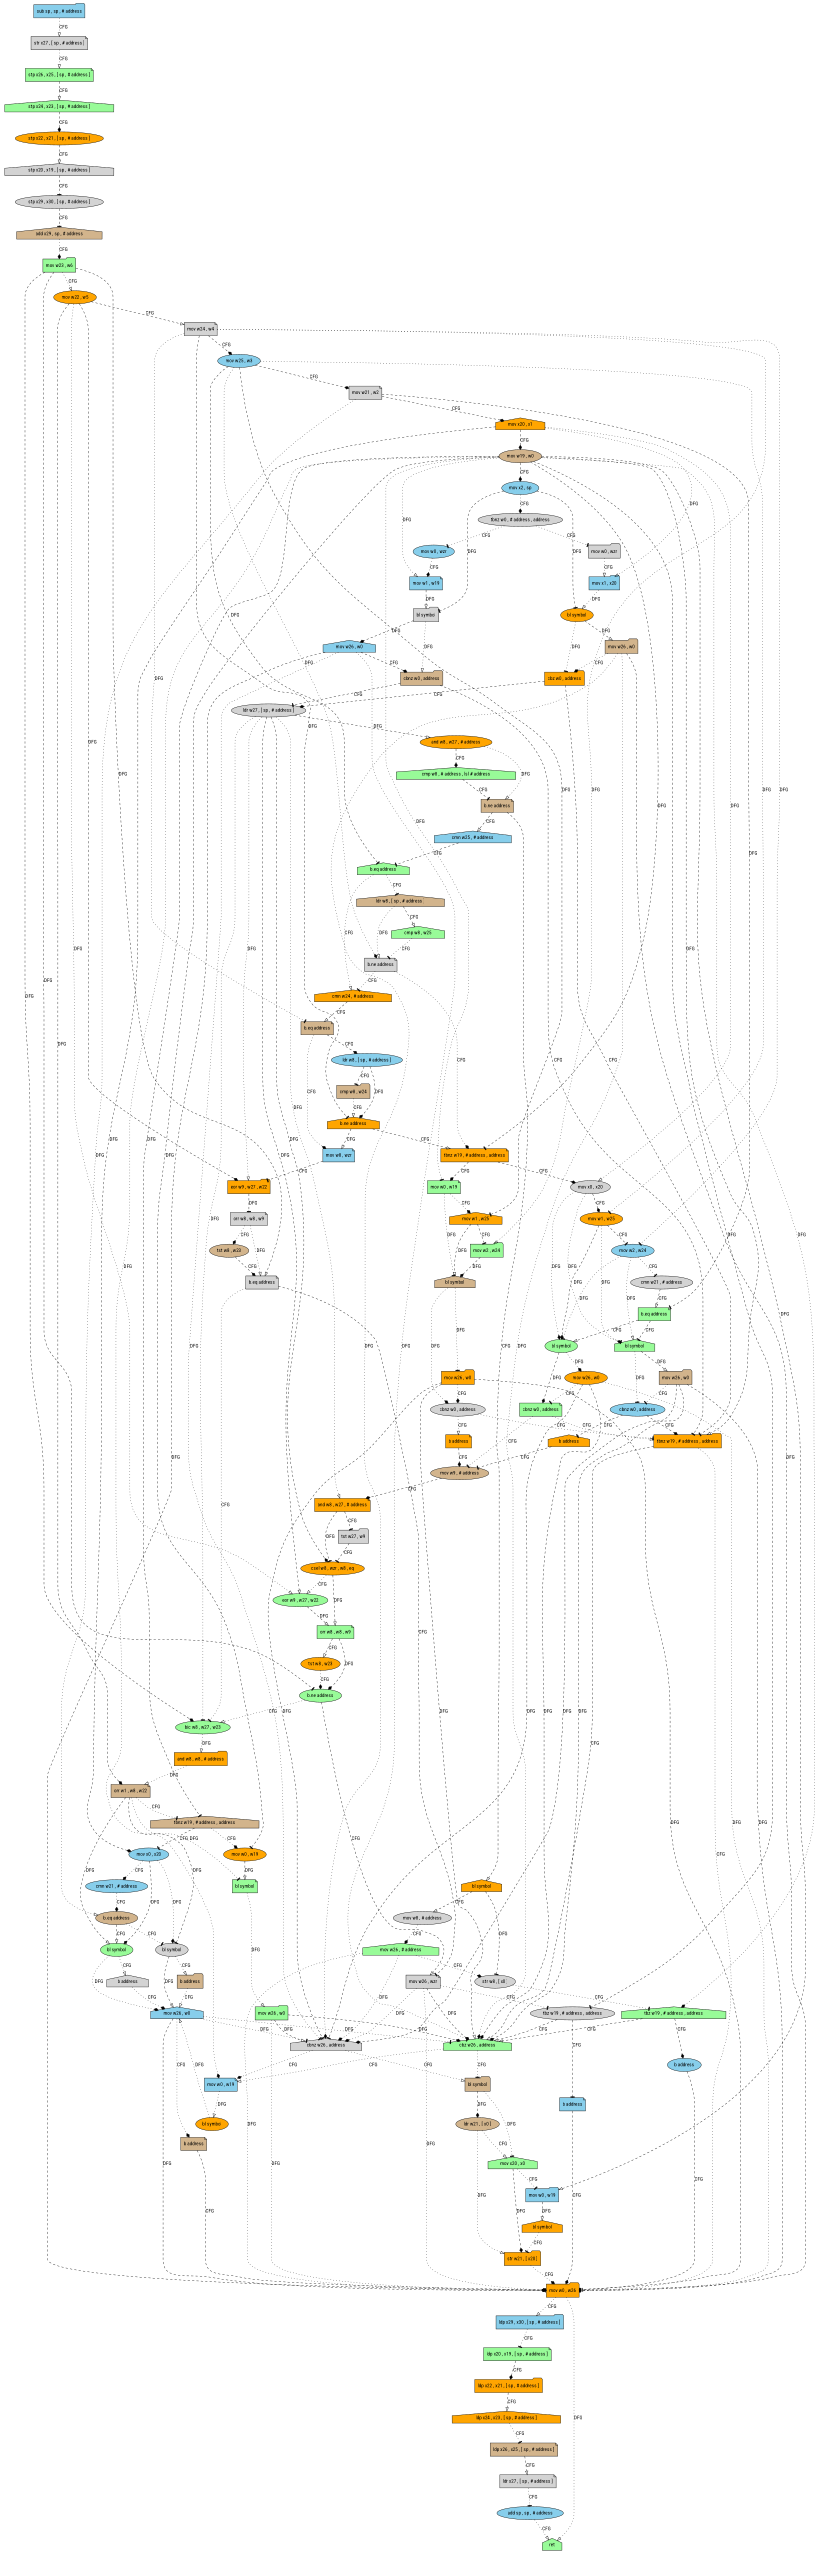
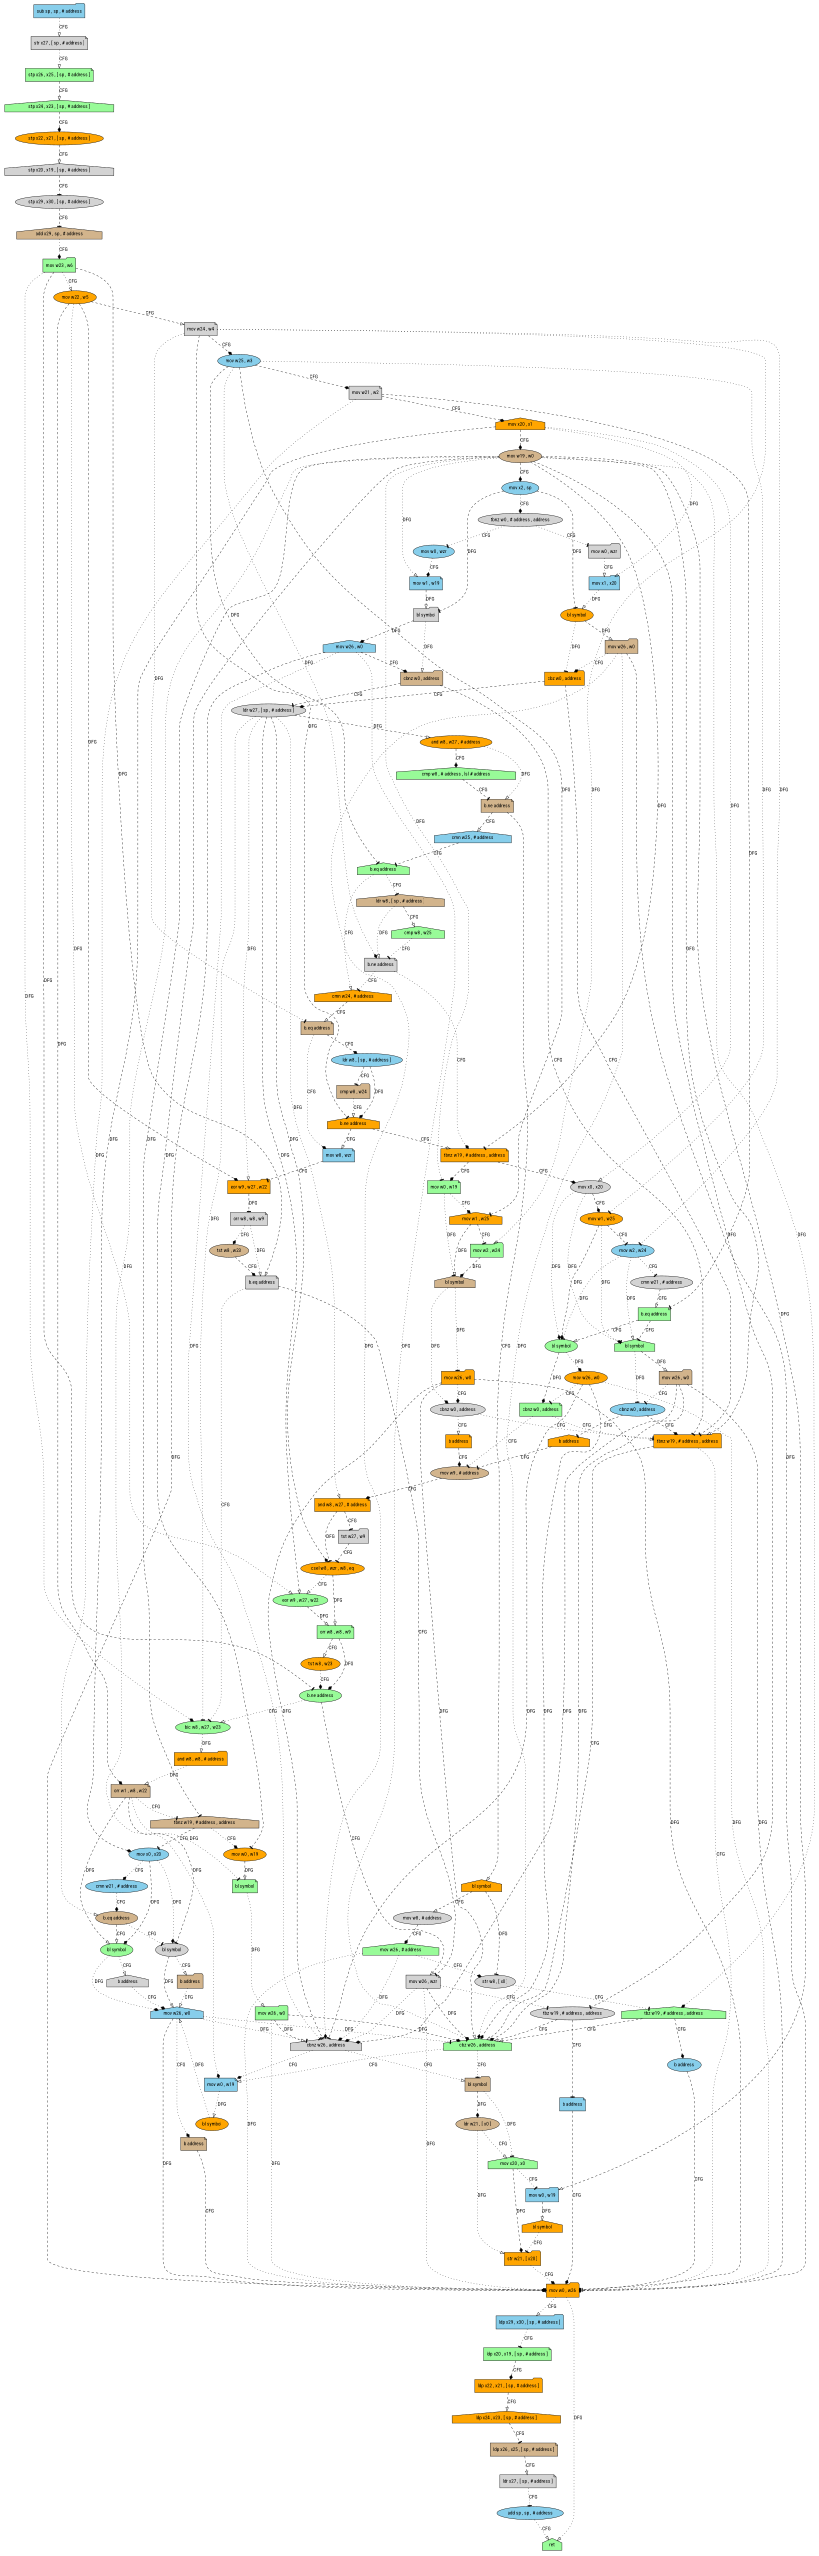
(26, 1026) -> (26, 1026)
(413, 1932) -> (413, 1932)
(514, 2432) -> (514, 2432)
